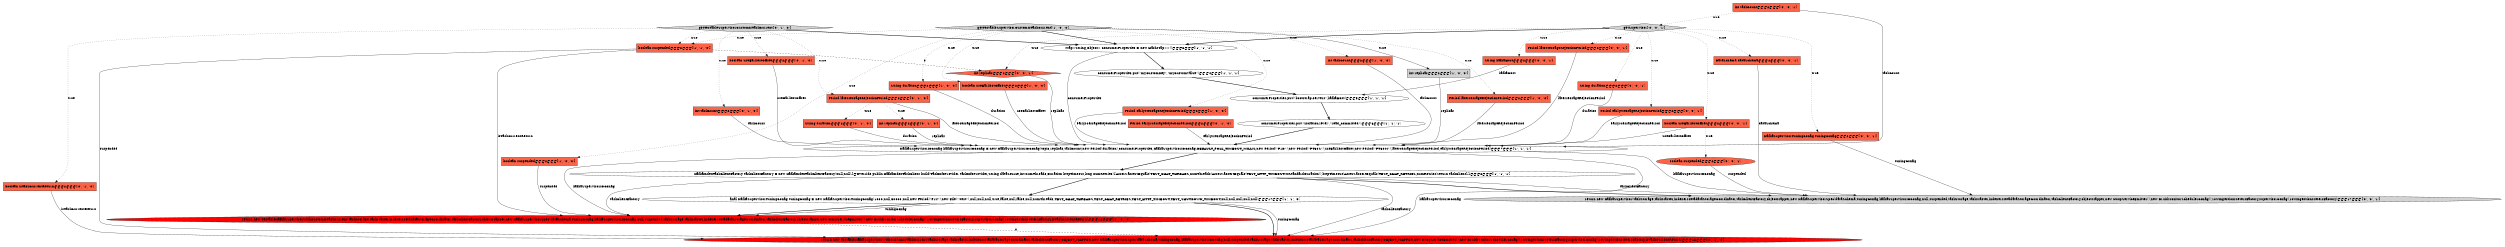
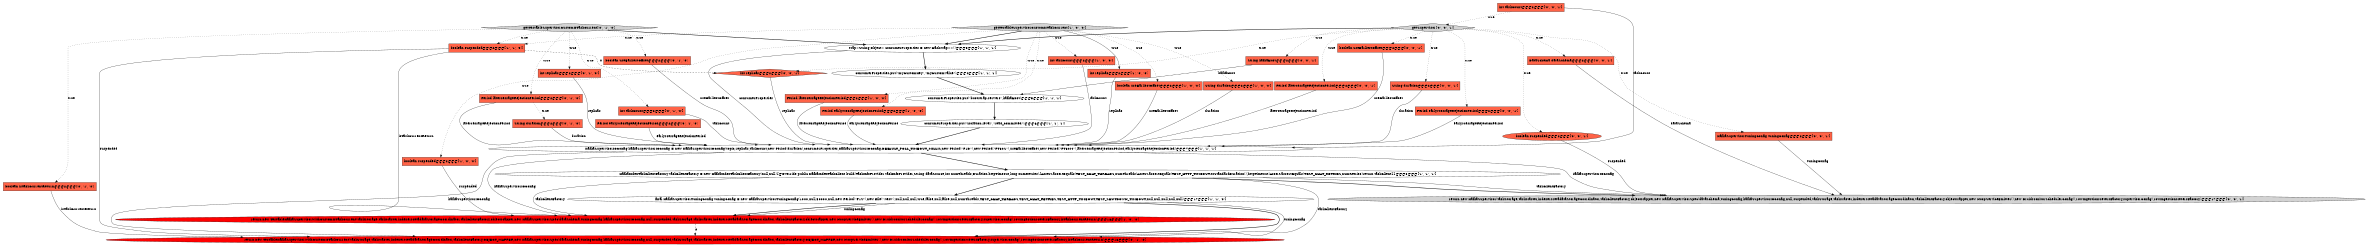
(1439, 73) -> (1119, 73)
(892, 110) -> (569, 49)
(1706, 141) -> (1524, 60)
